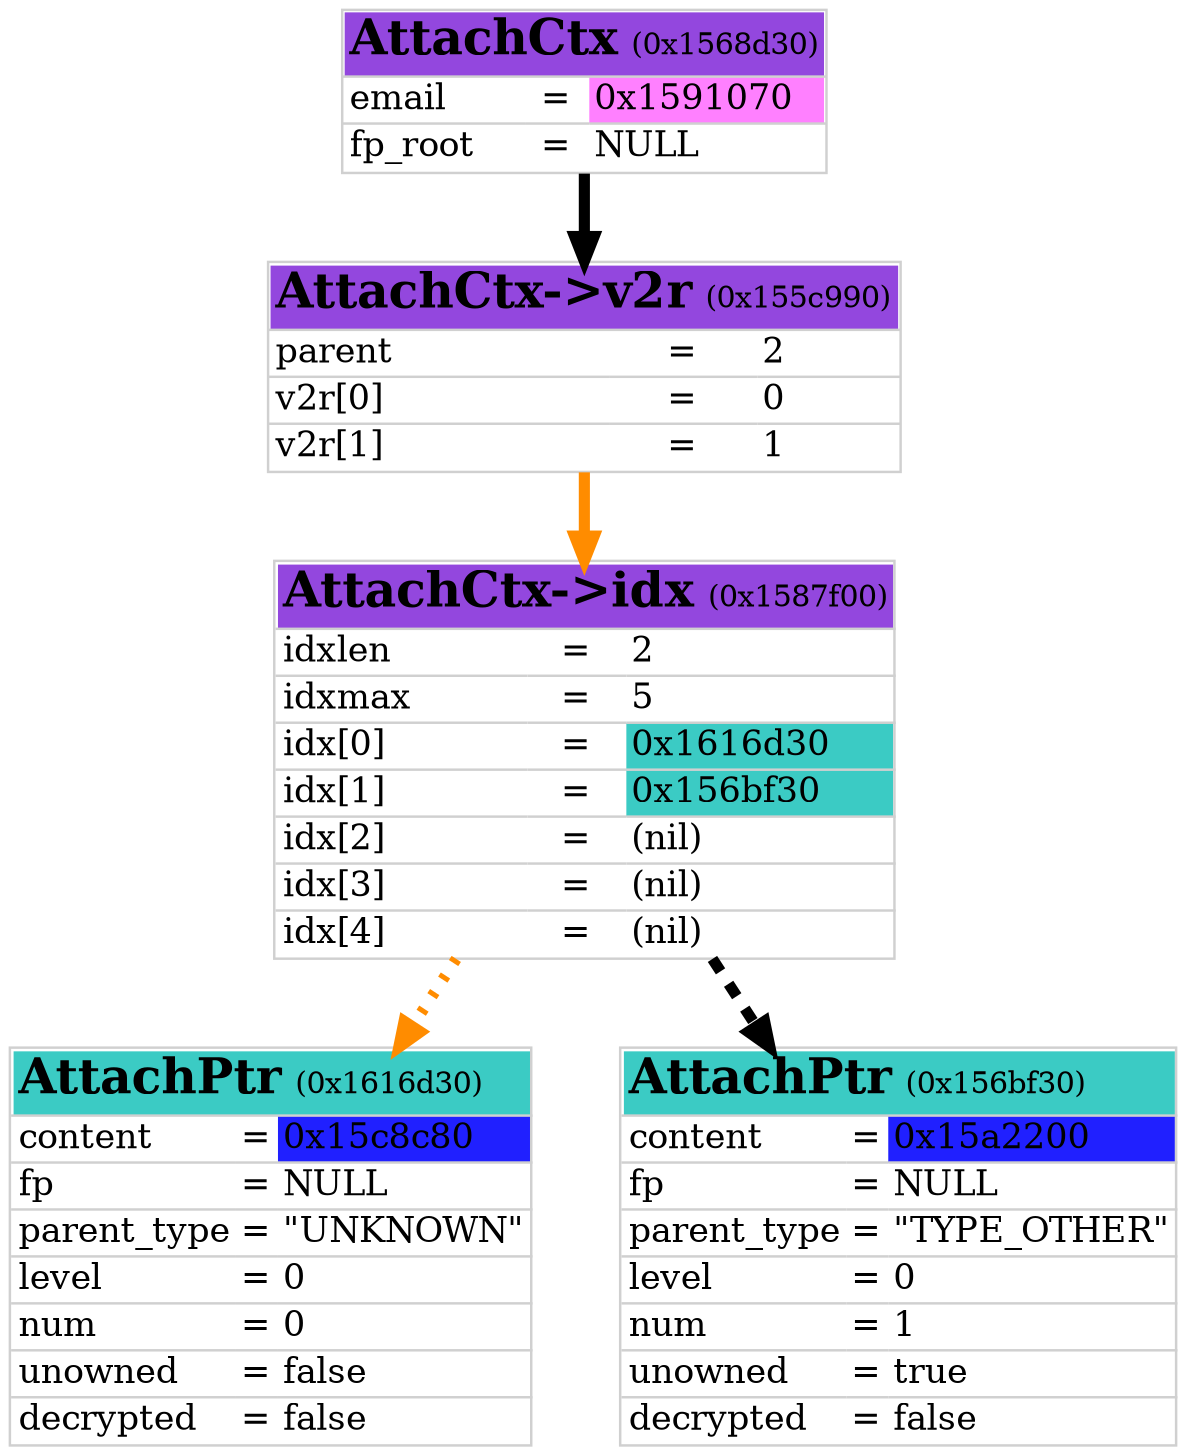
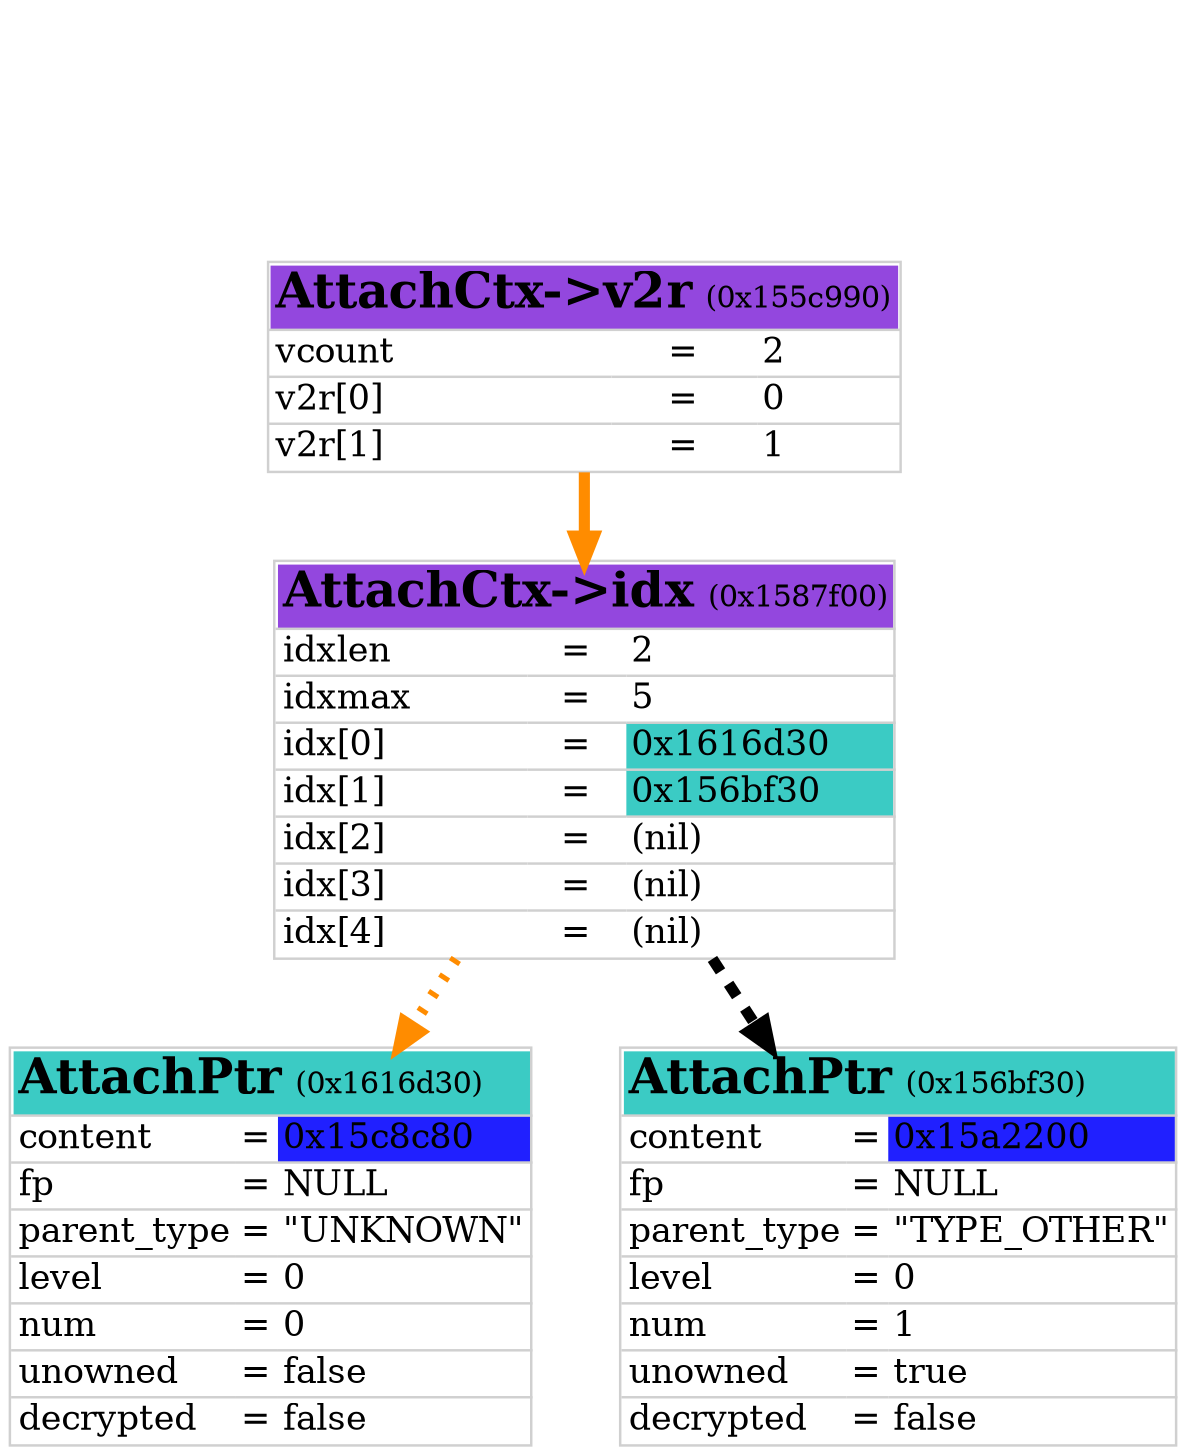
(584, 91) -> none
(335, 352) -> (336, 352)
